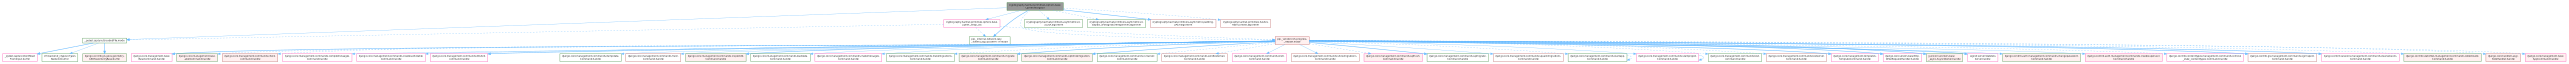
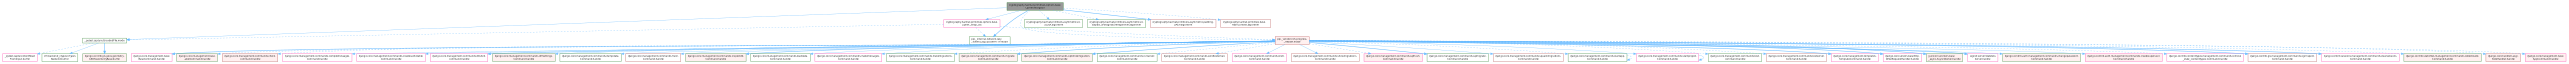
(1246, 24) -> (1246, 24)
(67, 48) -> (67, 48)
none -> (524, 58)
